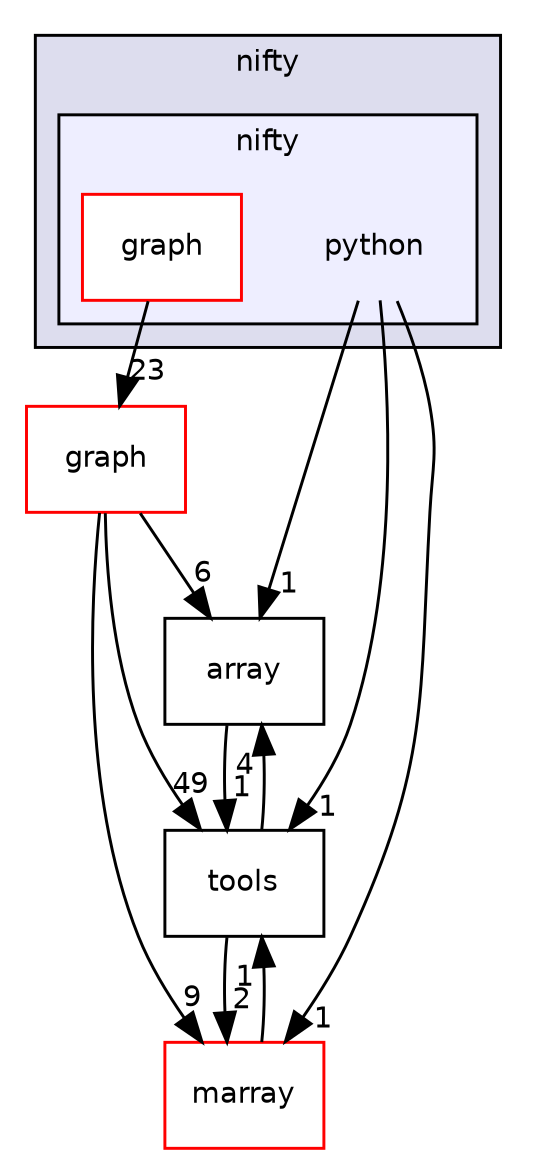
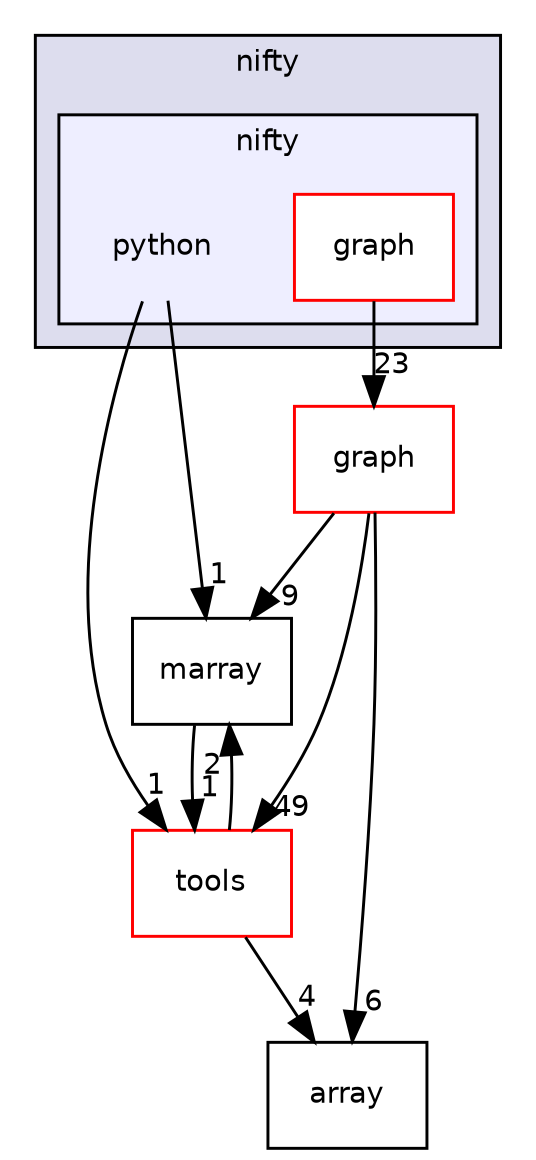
(314, 445) -> none
(225, 763) -> none
(244, 883) -> (212, 883)
(244, 1095) -> (212, 671)
